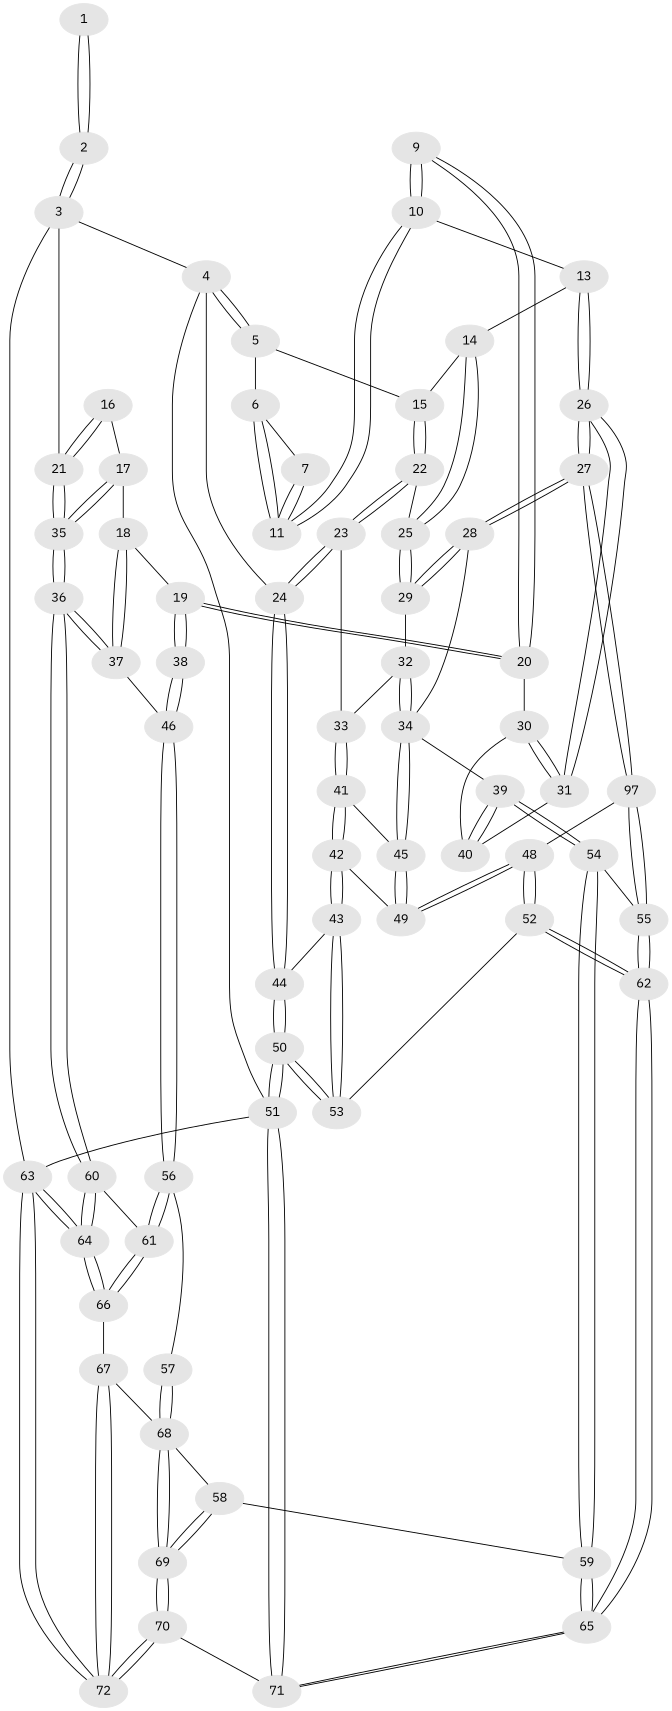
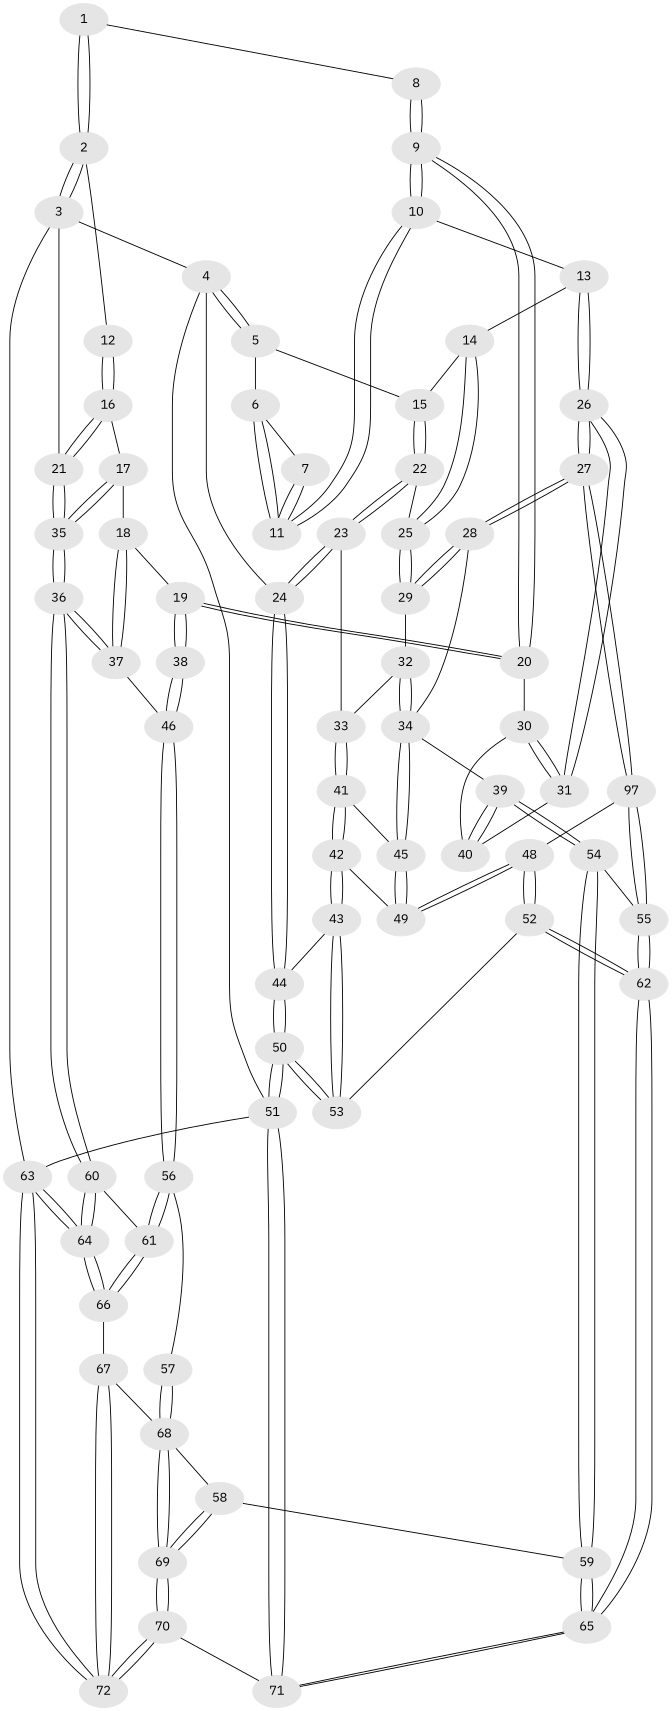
none -> (416, 84)
none -> (108, 341)
